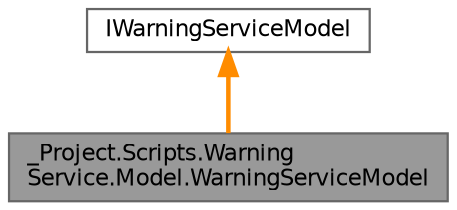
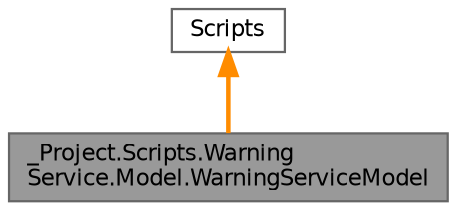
(228, 31) -> (228, 31)
